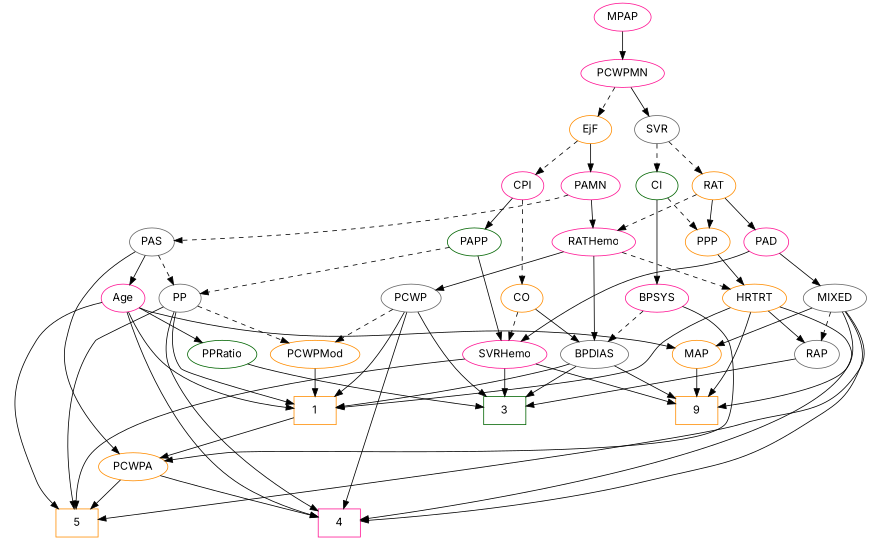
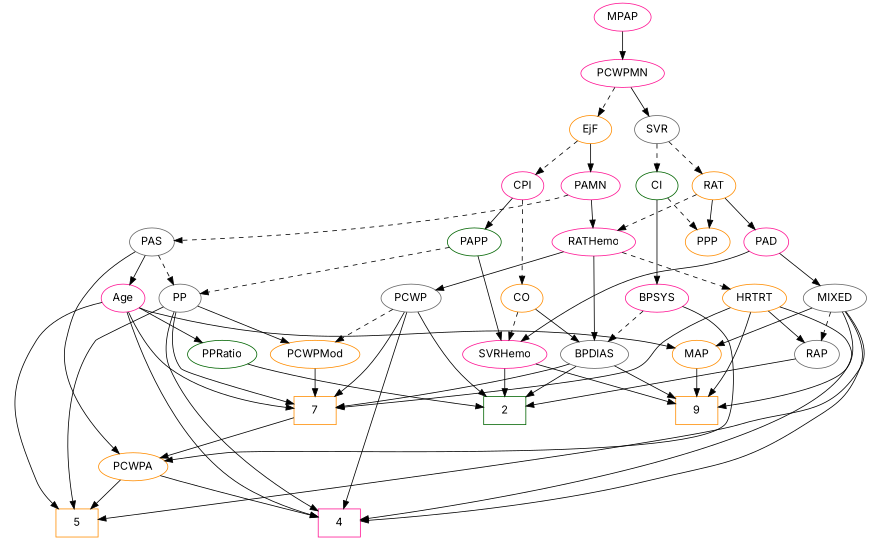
(728, 267) -> none
(240, 323) -> (240, 323)
(269, 388) -> none
(315, 411) -> (315, 411)
(505, 411) -> (505, 411)
